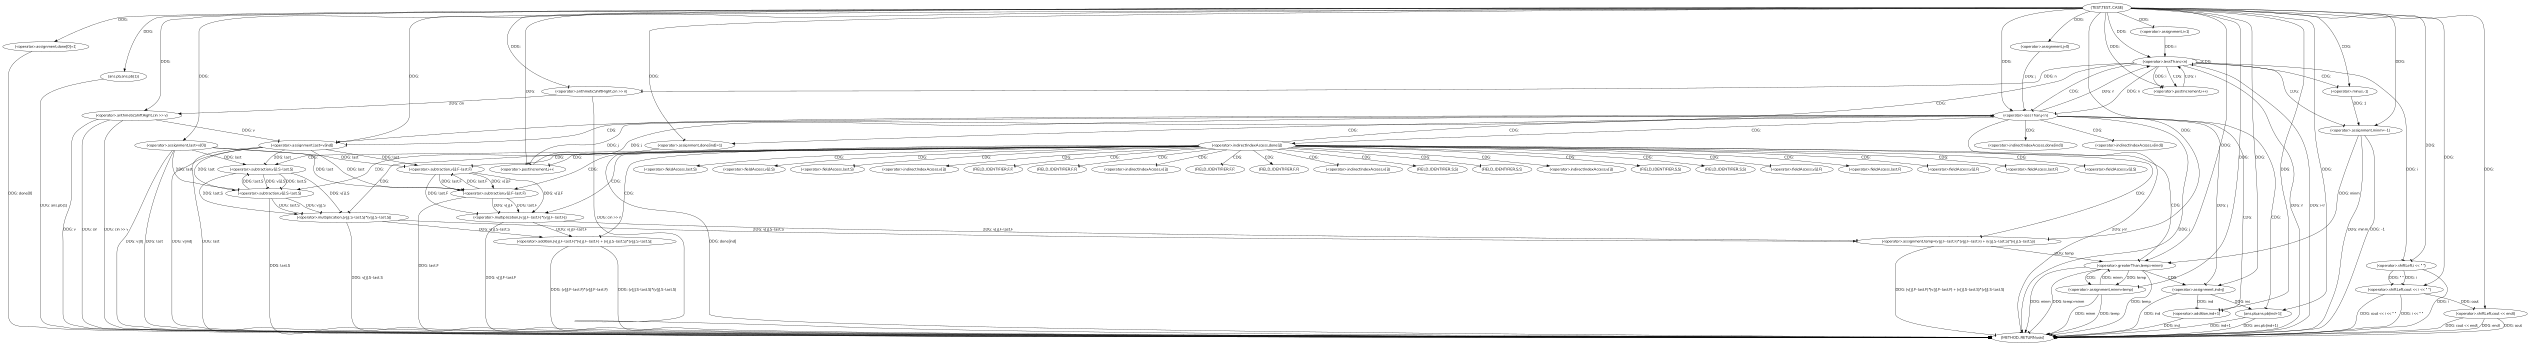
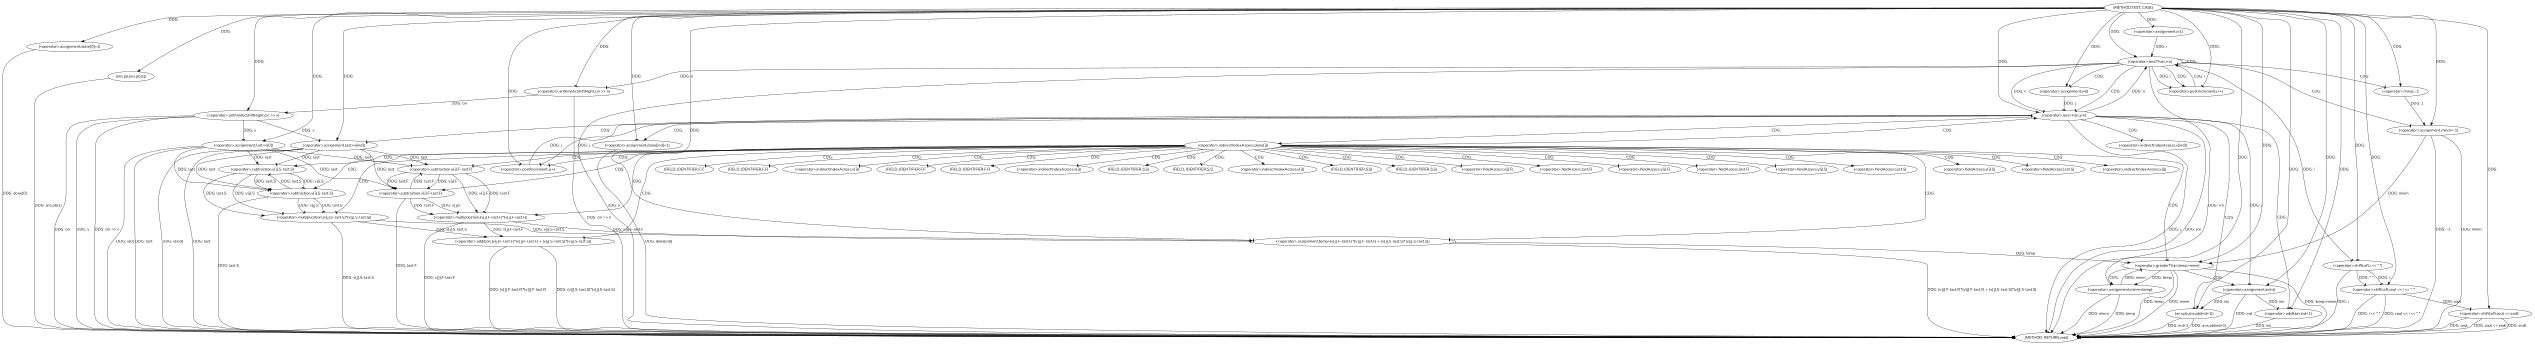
(2107, 8) -> (2133, 8)
(1238, 124) -> (2095, 71)
none -> (243, 130)
(2026, 145) -> none
